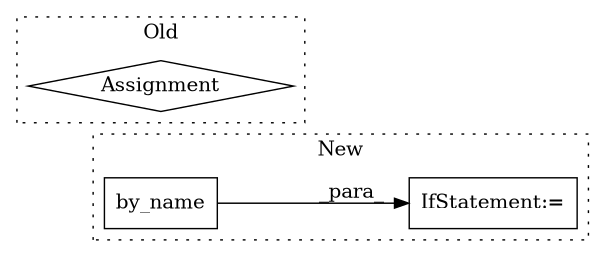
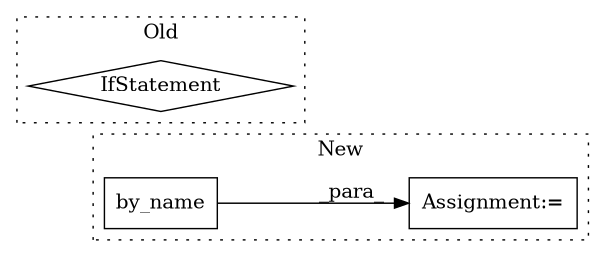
(161, 86) -> (161, 86)
(493, 203) -> (493, 203)
